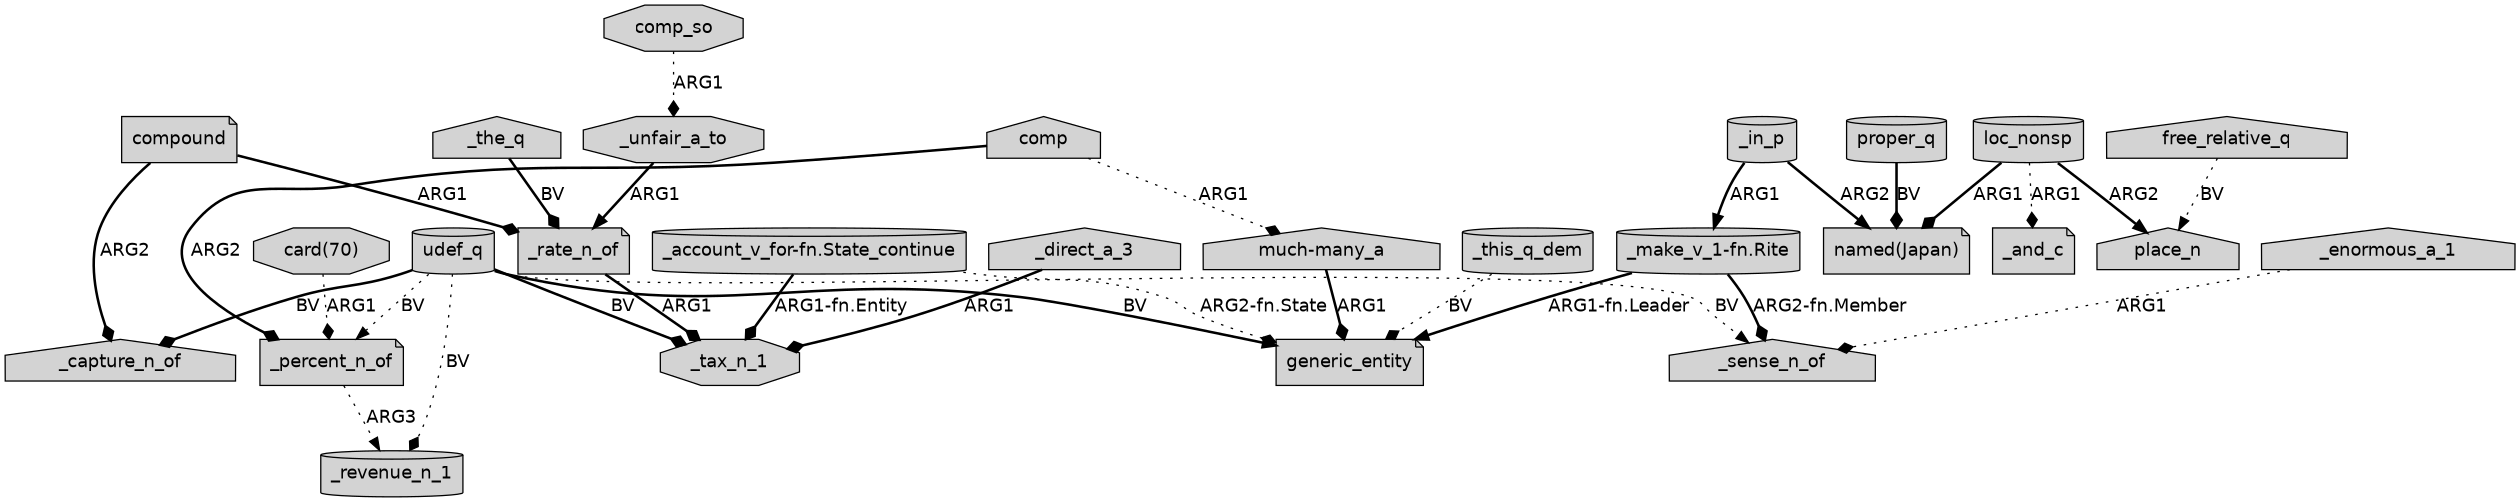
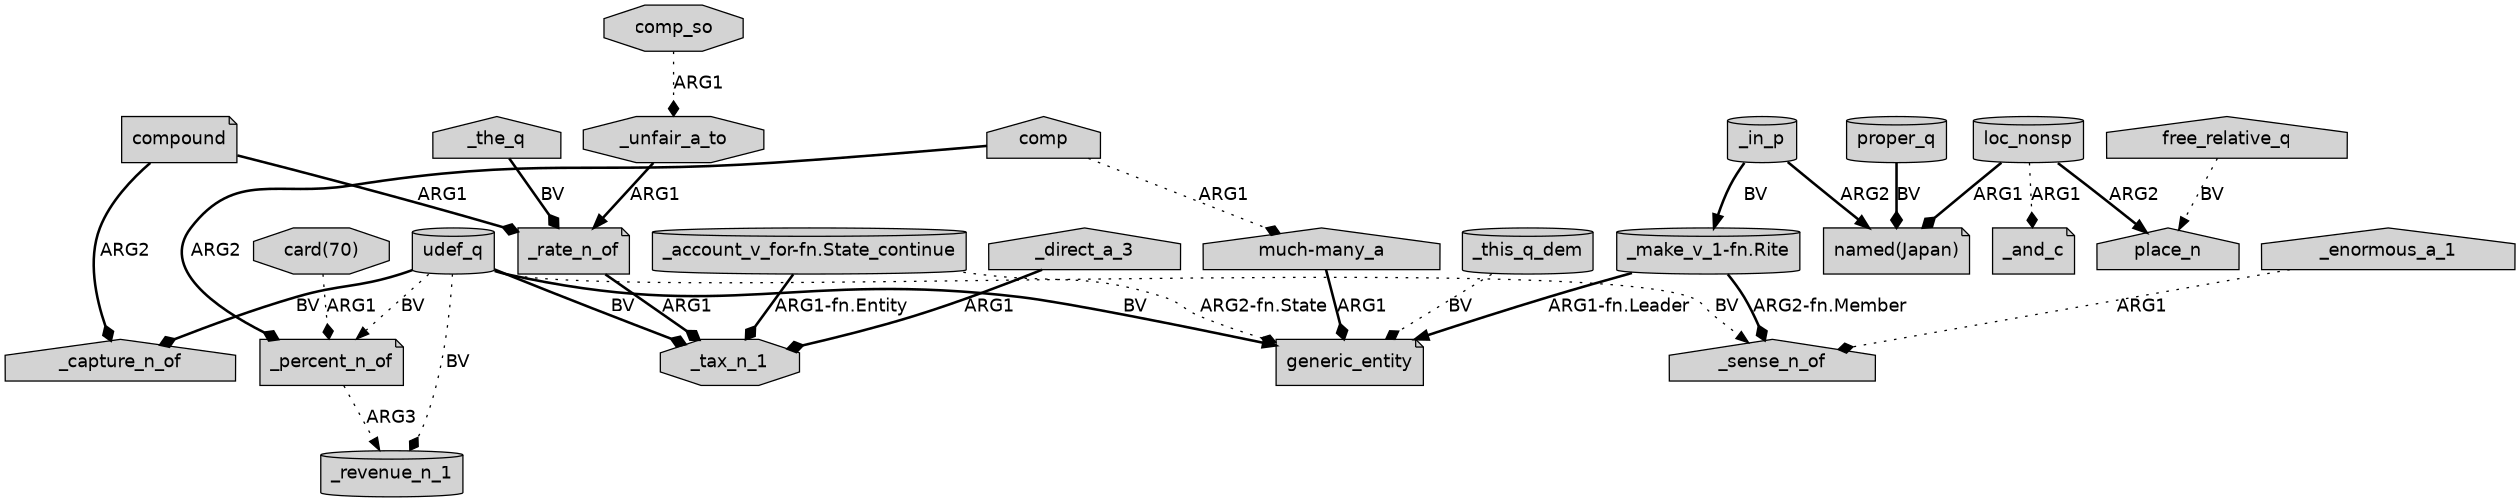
(1756, 195) -> (1756, 195)
